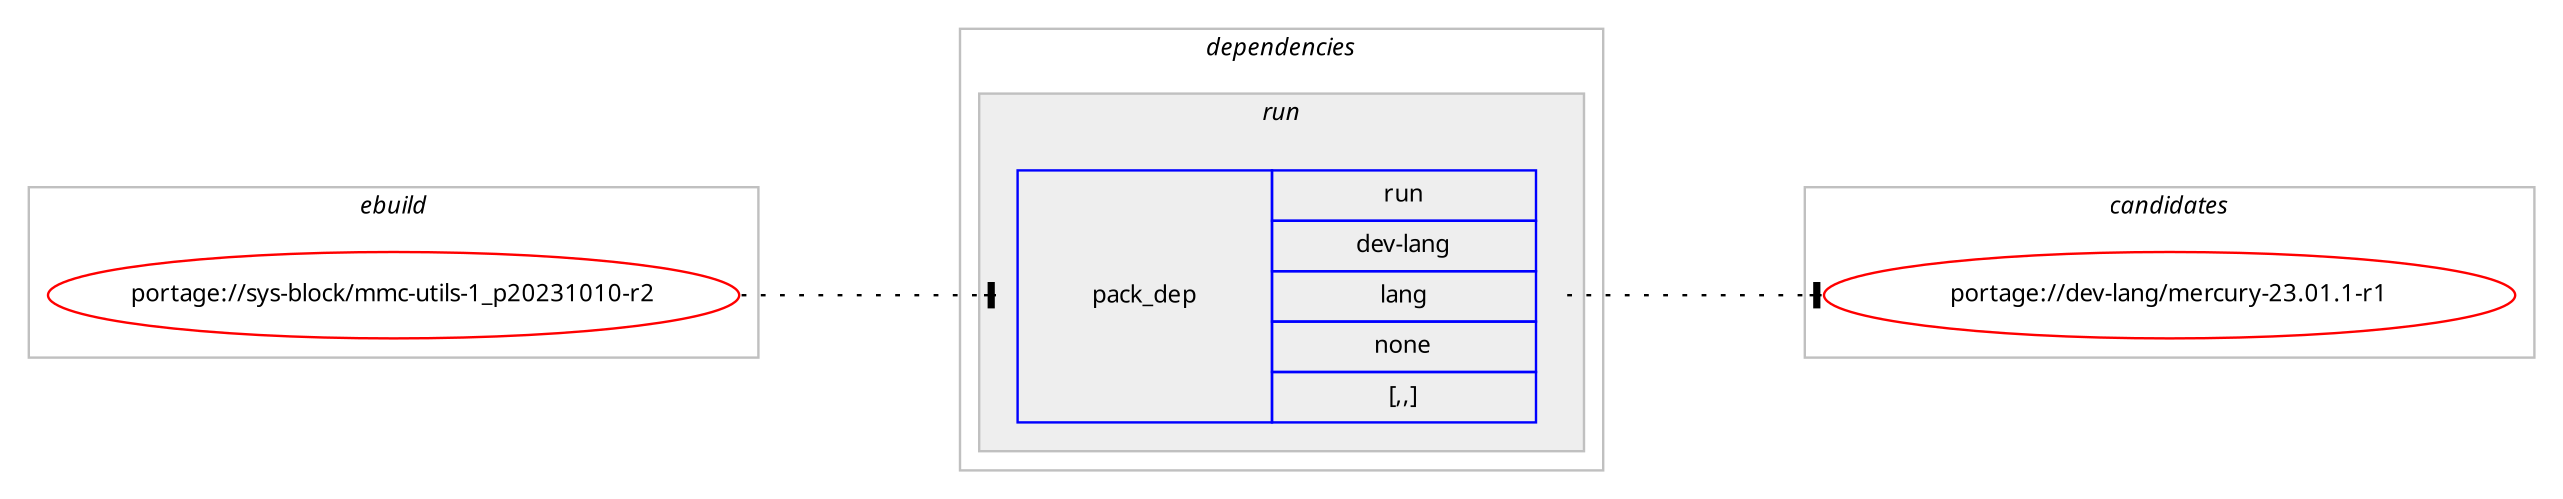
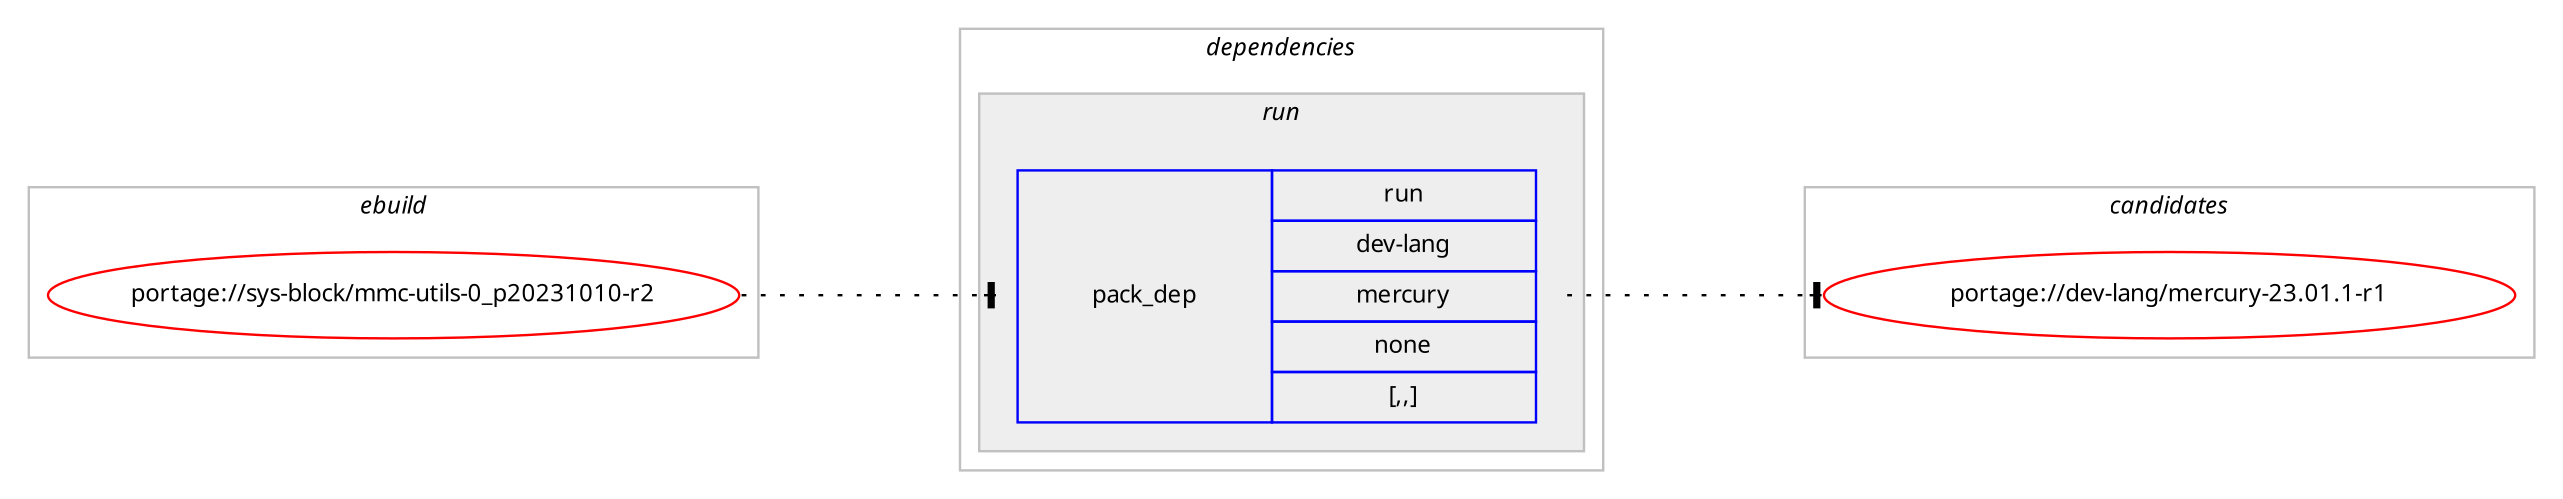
(394, 295) -> (394, 295)
(1404, 295) -> (1404, 295)
